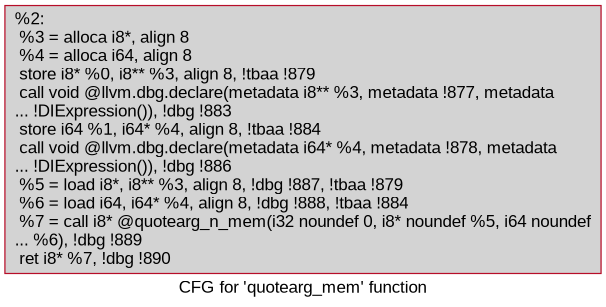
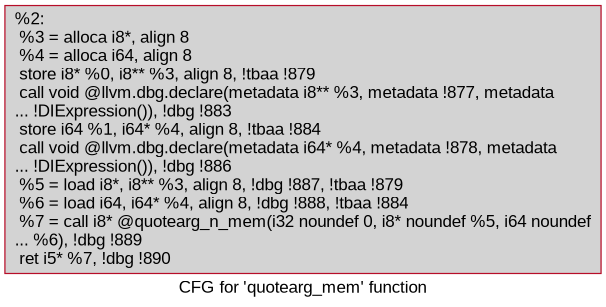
(93, 259) -> (93, 259)
